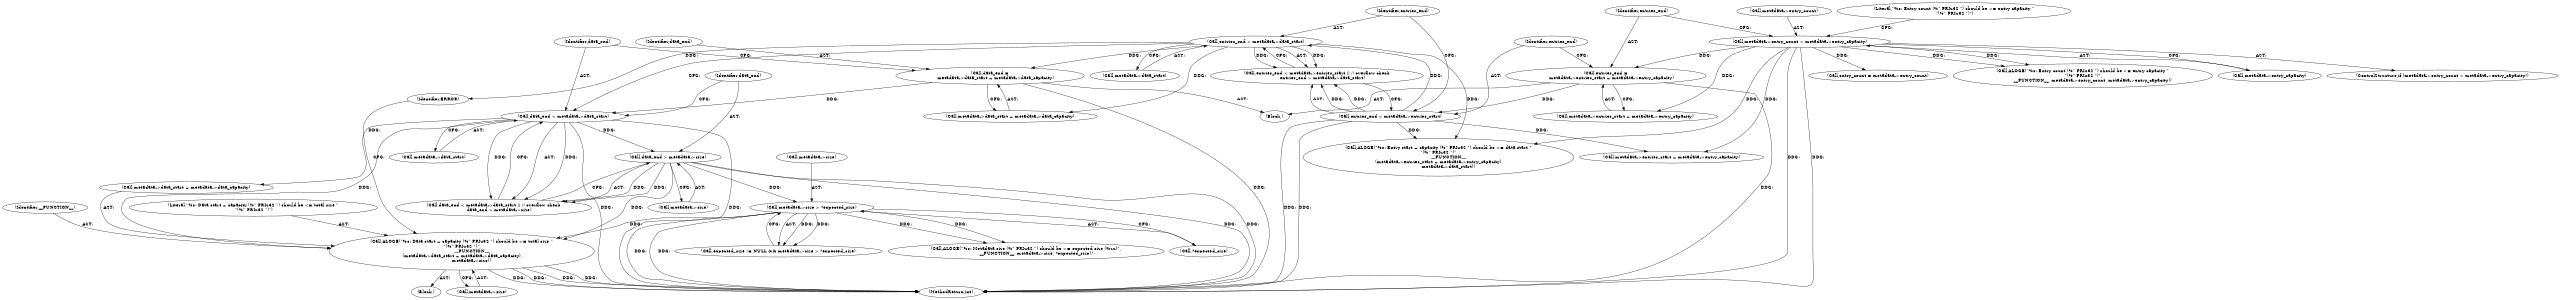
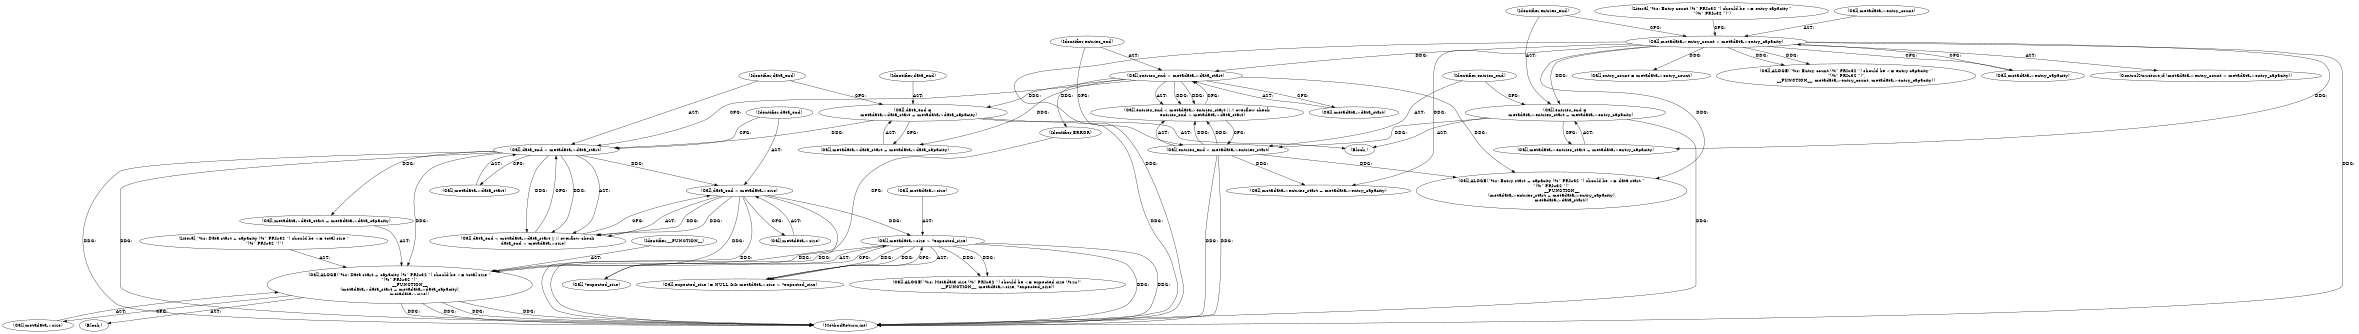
(1399, 55) -> (1425, 53)
(2086, 56) -> (1956, 56)
